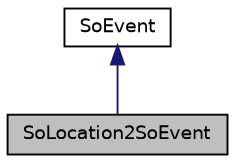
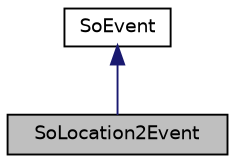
(118, 135) -> (118, 135)
